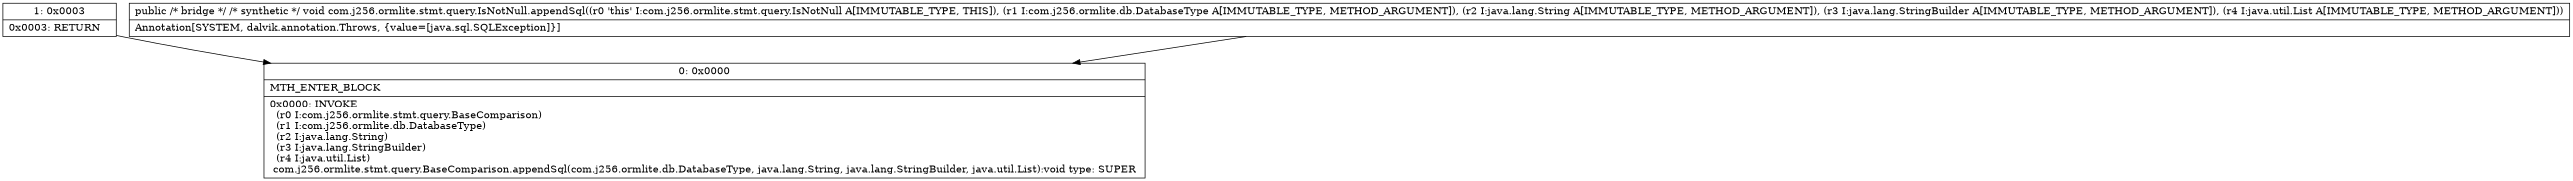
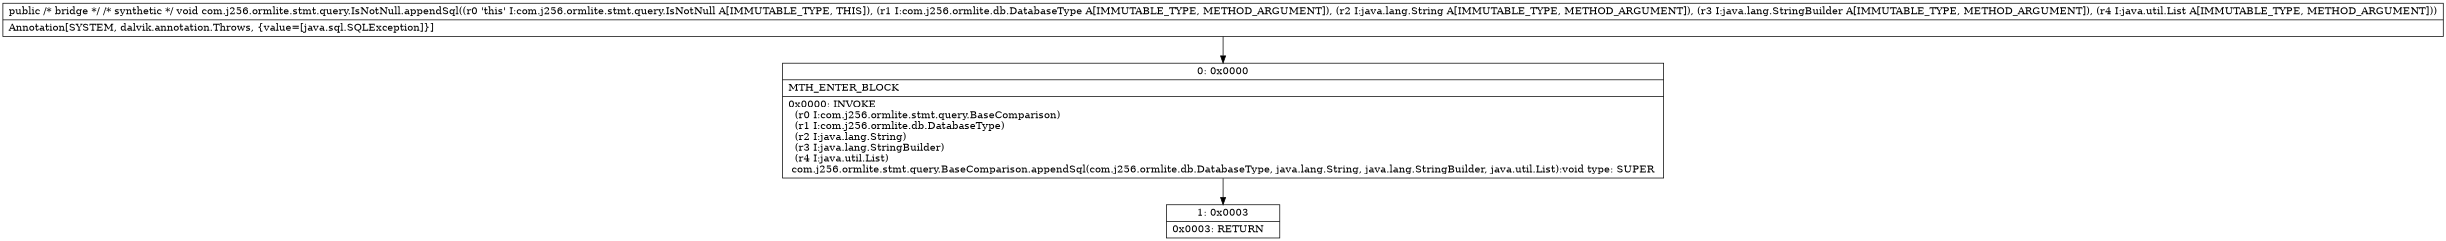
(190, 49) -> (1223, 188)
